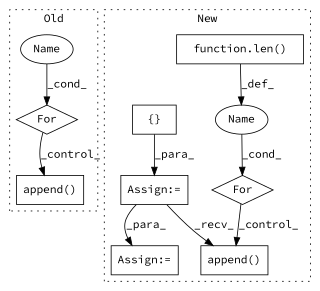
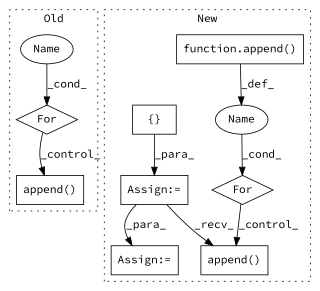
(240, 49) -> (240, 49)
